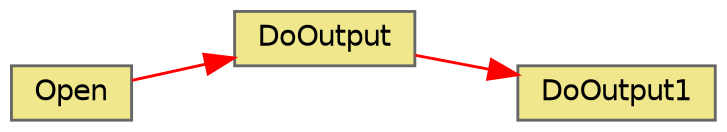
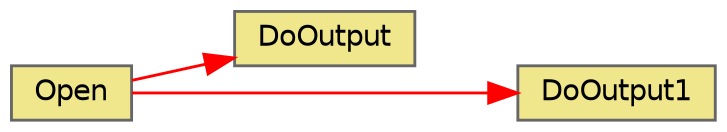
(452, 62) -> (310, 93)
